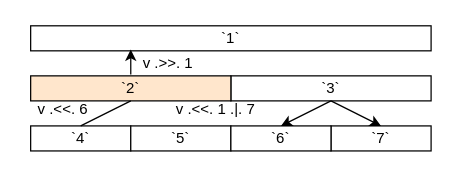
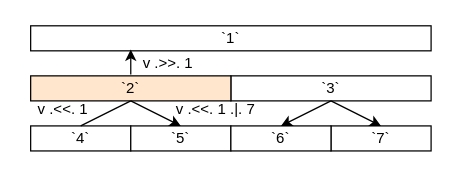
(63, 109) -> (63, 109)
none -> (153, 112)
